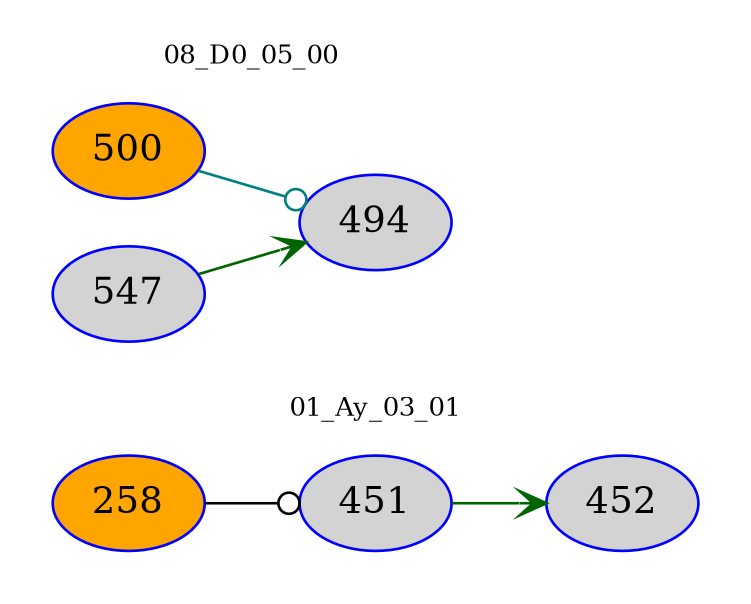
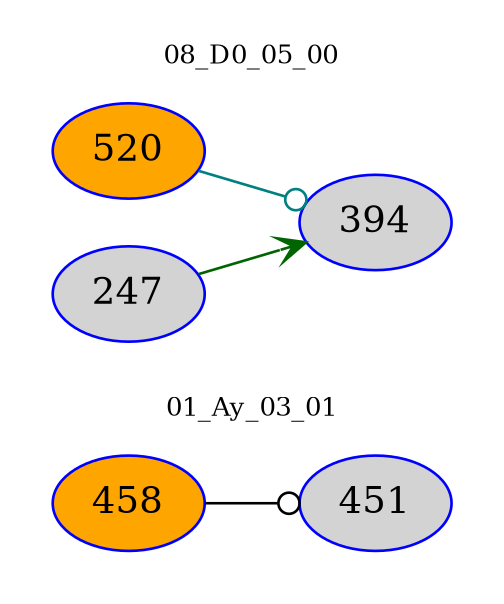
(129, 151) -> (129, 151)
(376, 222) -> (376, 222)
(129, 294) -> (129, 294)
(129, 503) -> (129, 503)
(622, 503) -> none
